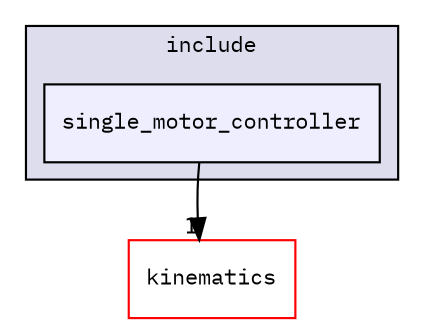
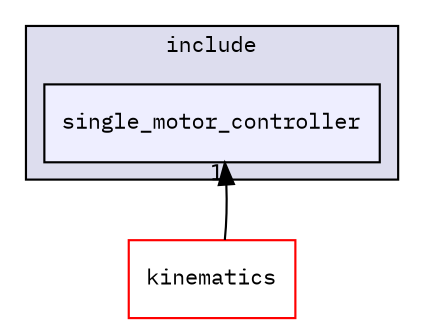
(198, 193) -> (227, 212)
